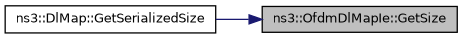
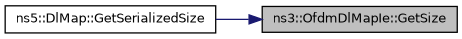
(110, 19) -> (110, 19)
